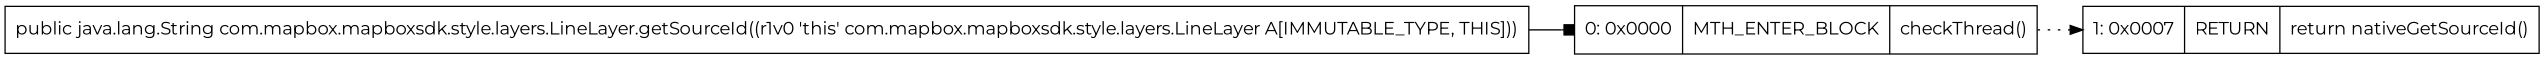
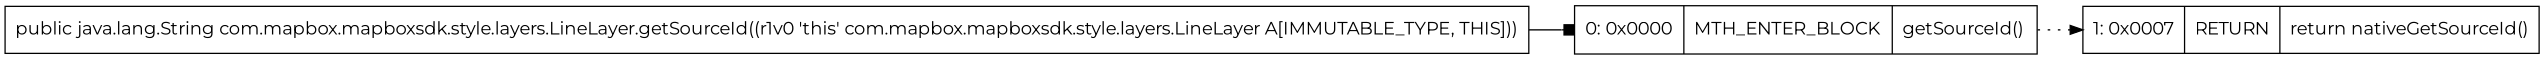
(1963, 29) -> (1963, 29)
